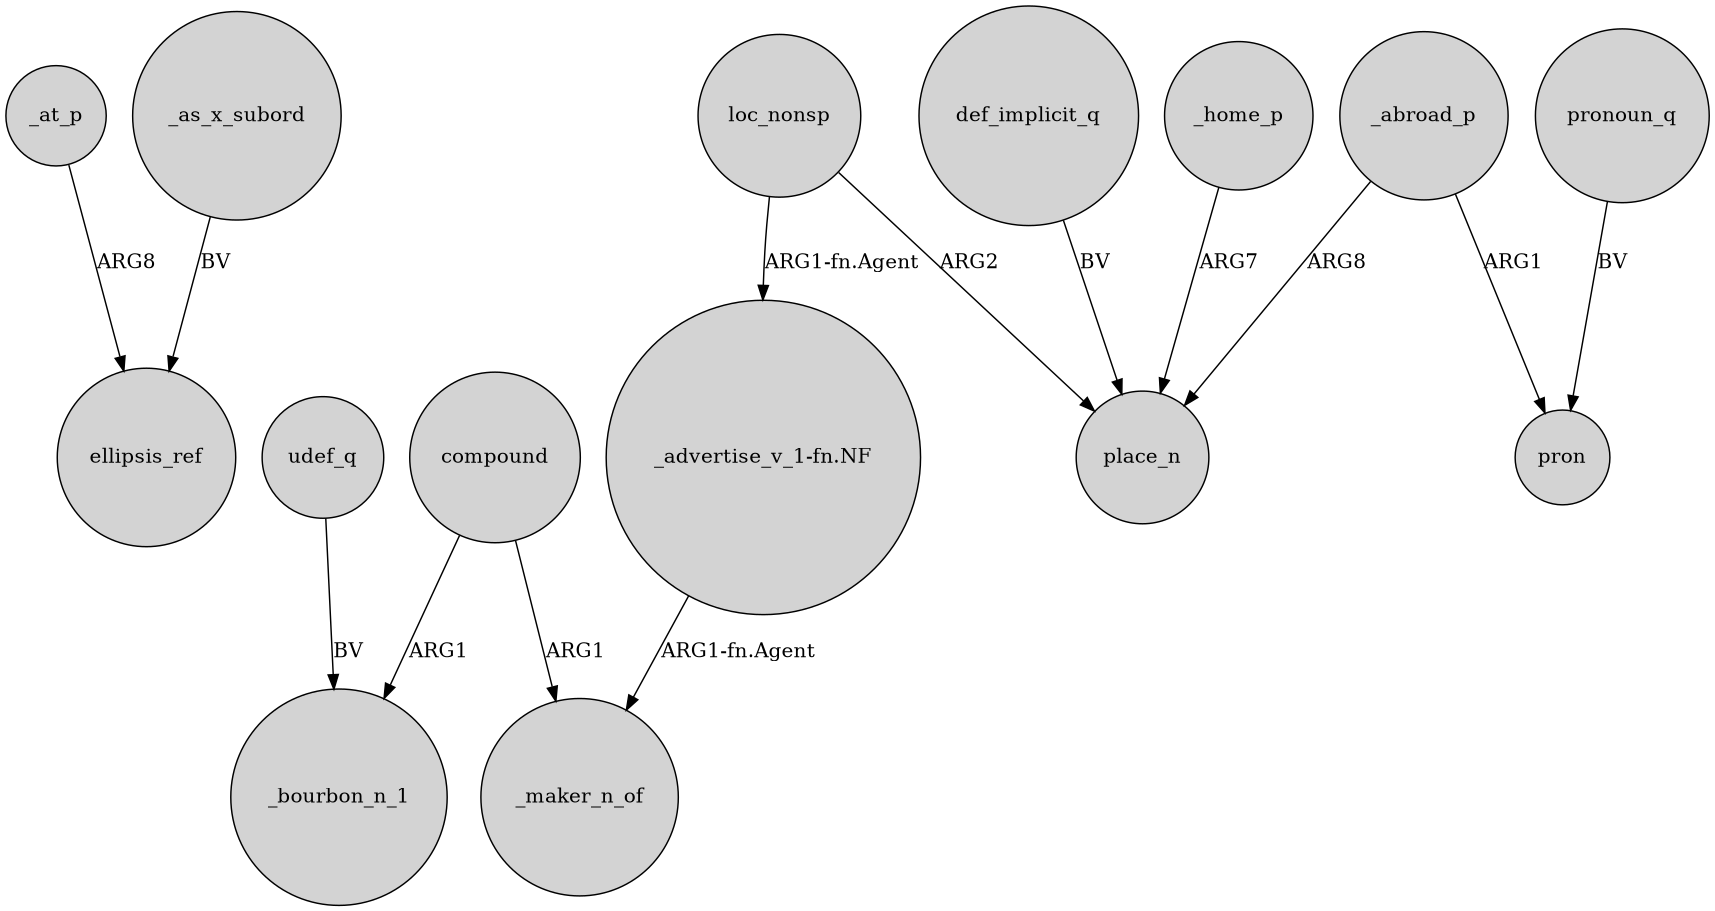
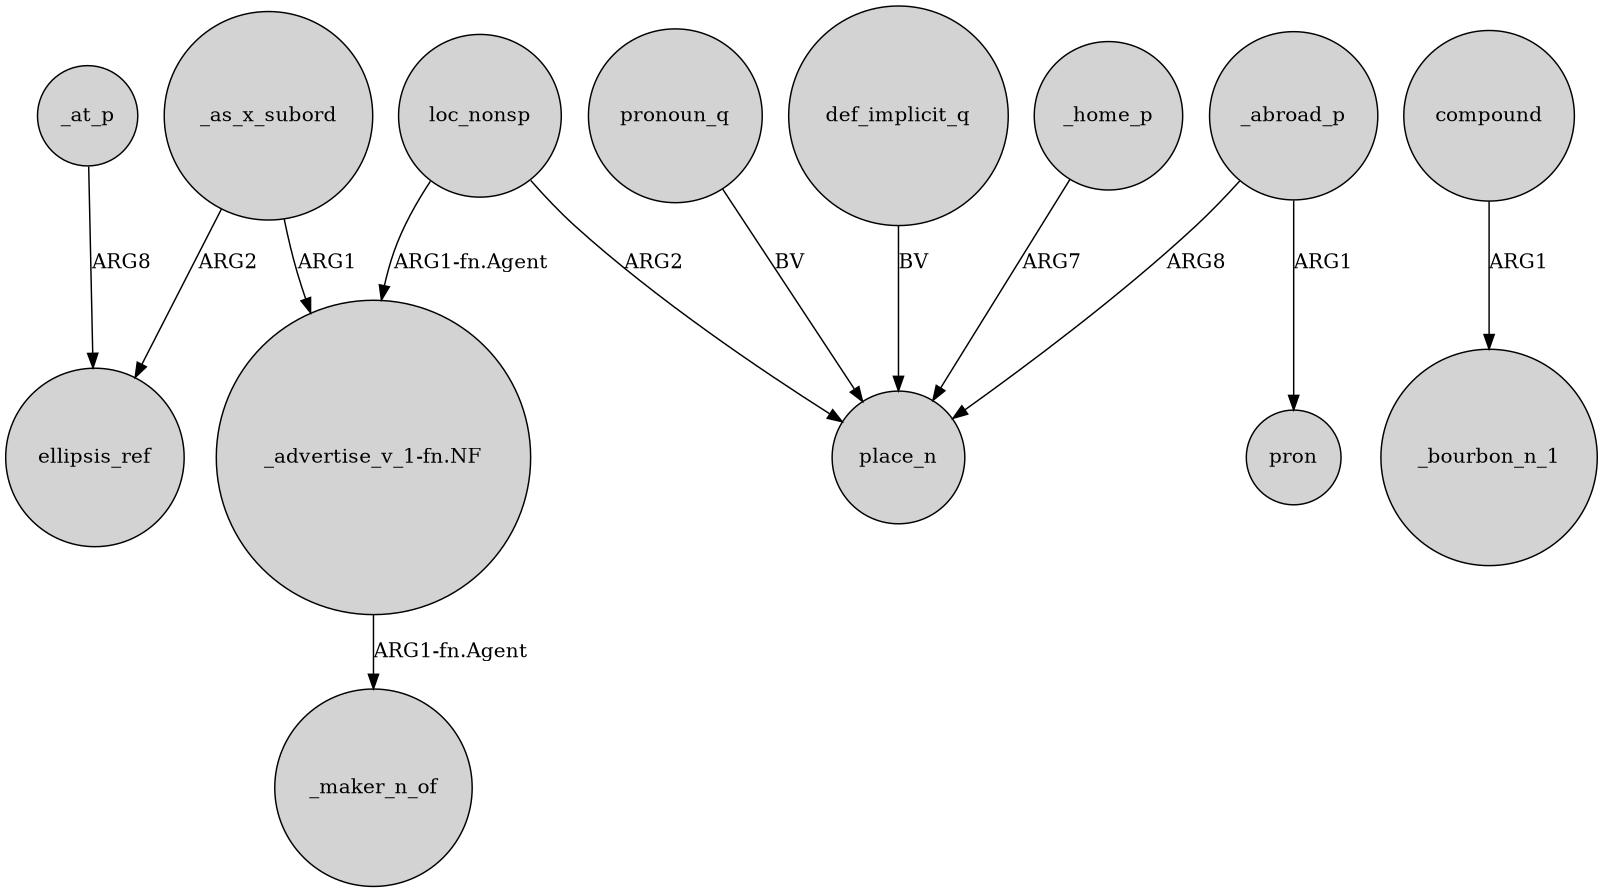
none -> (294, 259)
(216, 263) -> (228, 263)
(1590, 299) -> (788, 289)
(323, 457) -> none
(534, 614) -> none
